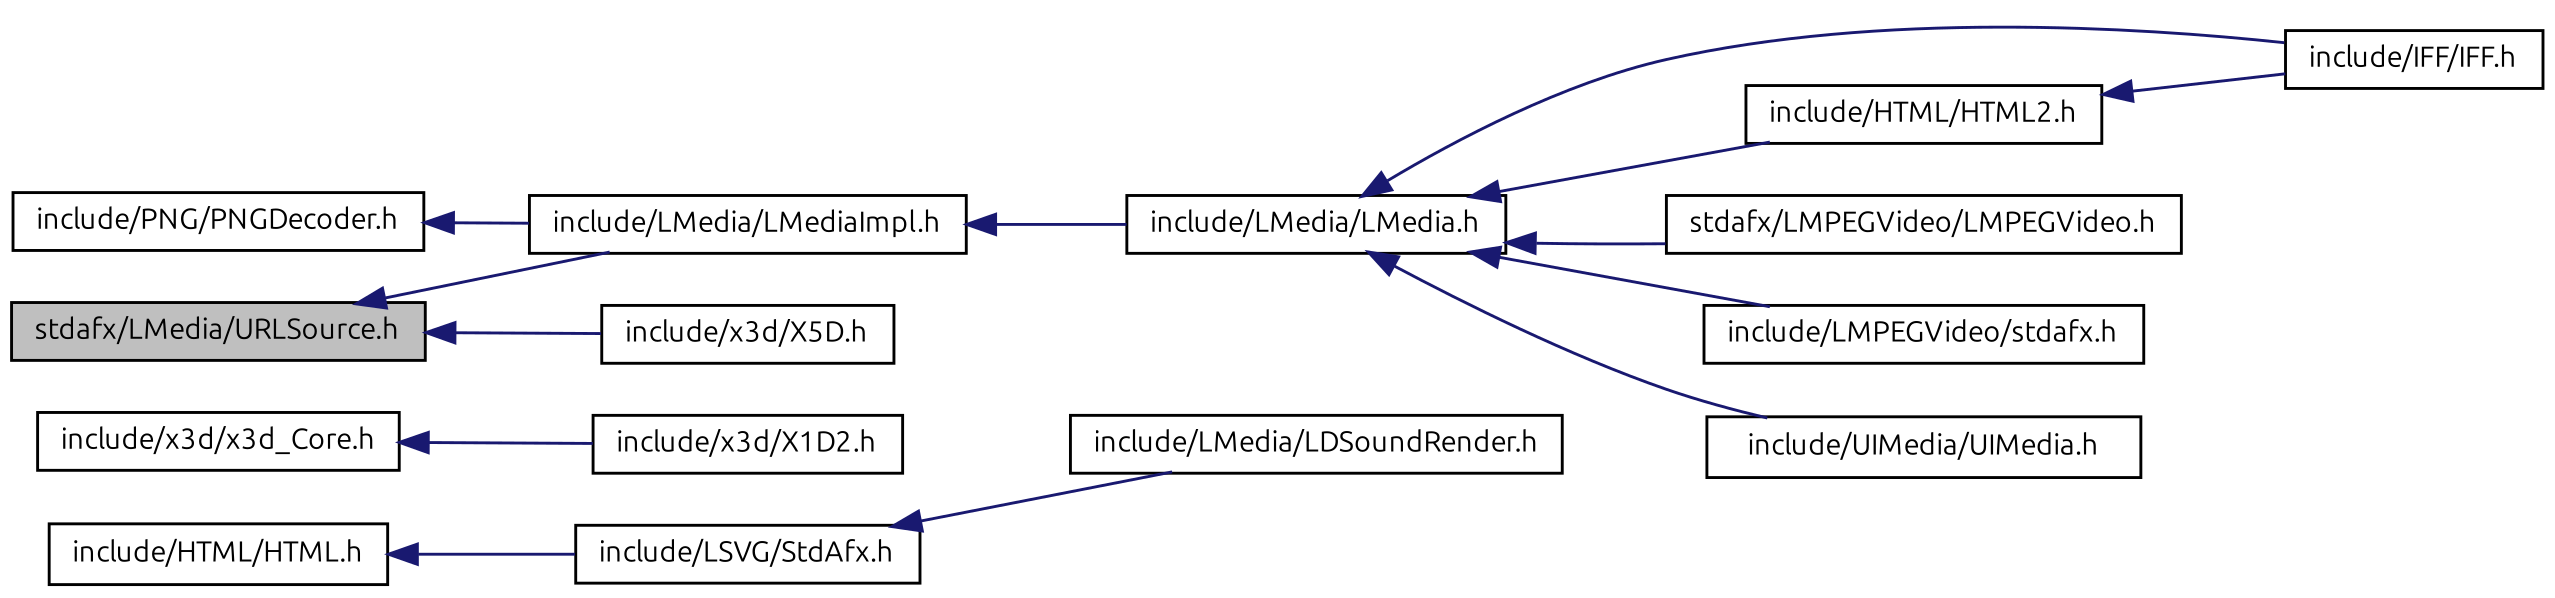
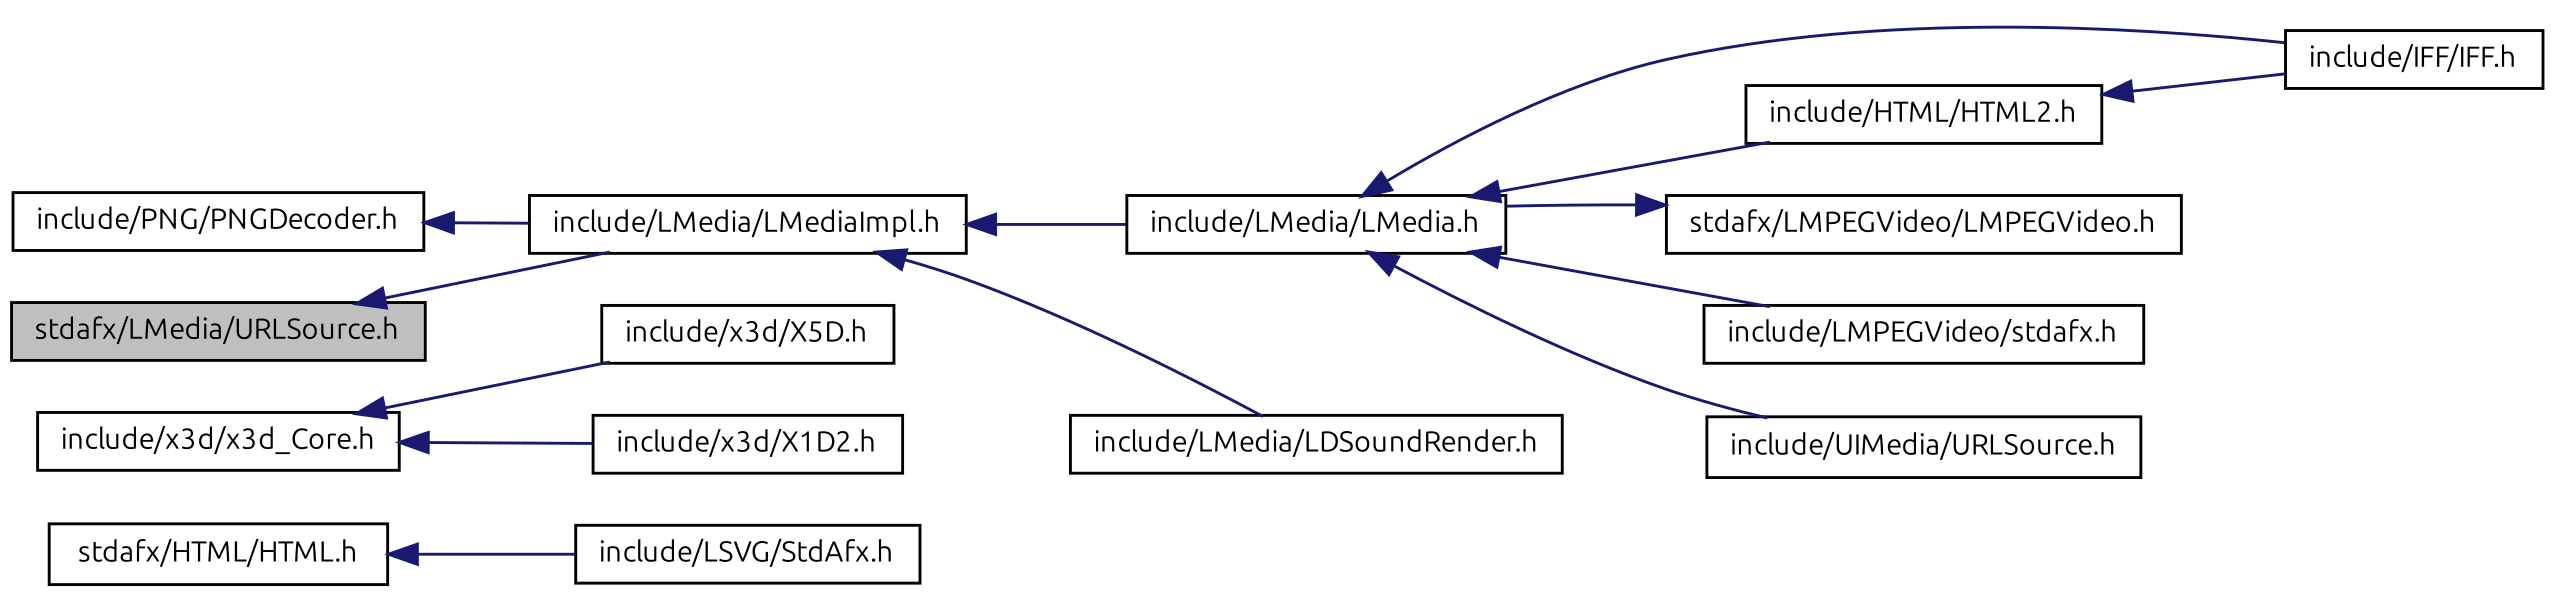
(1601, 244) -> (1571, 205)
(528, 333) -> (497, 385)
(1924, 447) -> (1924, 447)
(1047, 496) -> (1088, 329)
(218, 554) -> (218, 554)
